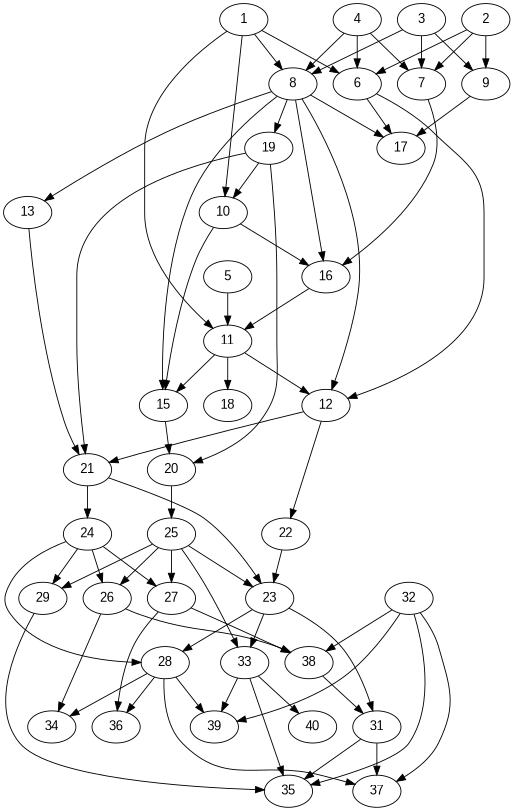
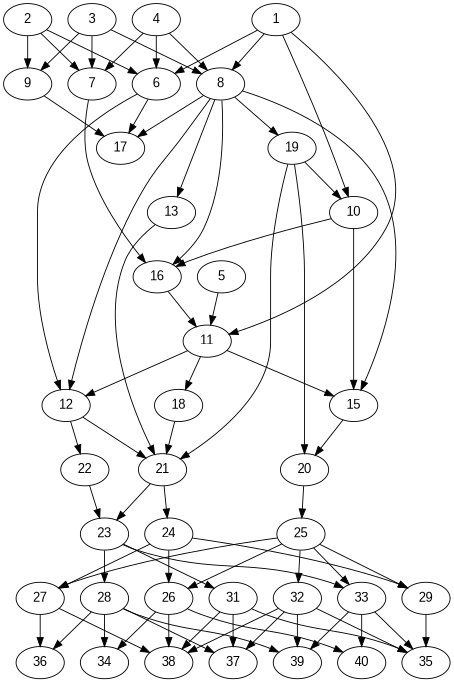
none -> (172, 433)
(217, 564) -> (299, 563)
(21, 625) -> none
none -> (257, 629)
(340, 692) -> (206, 626)
